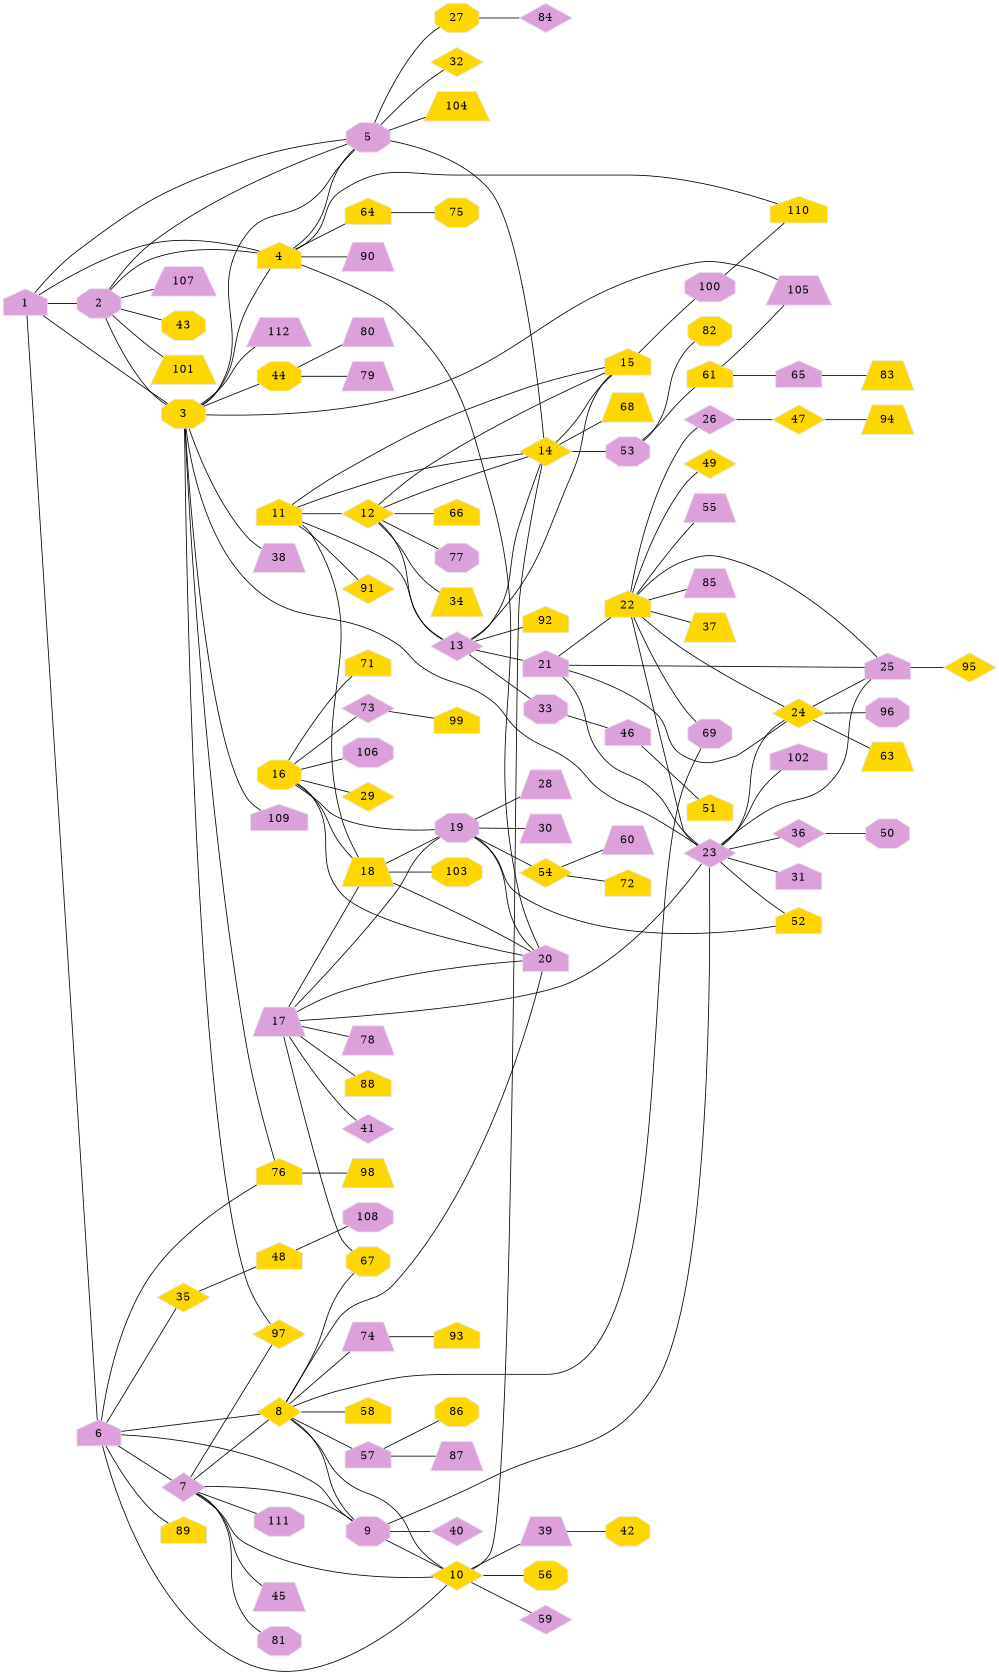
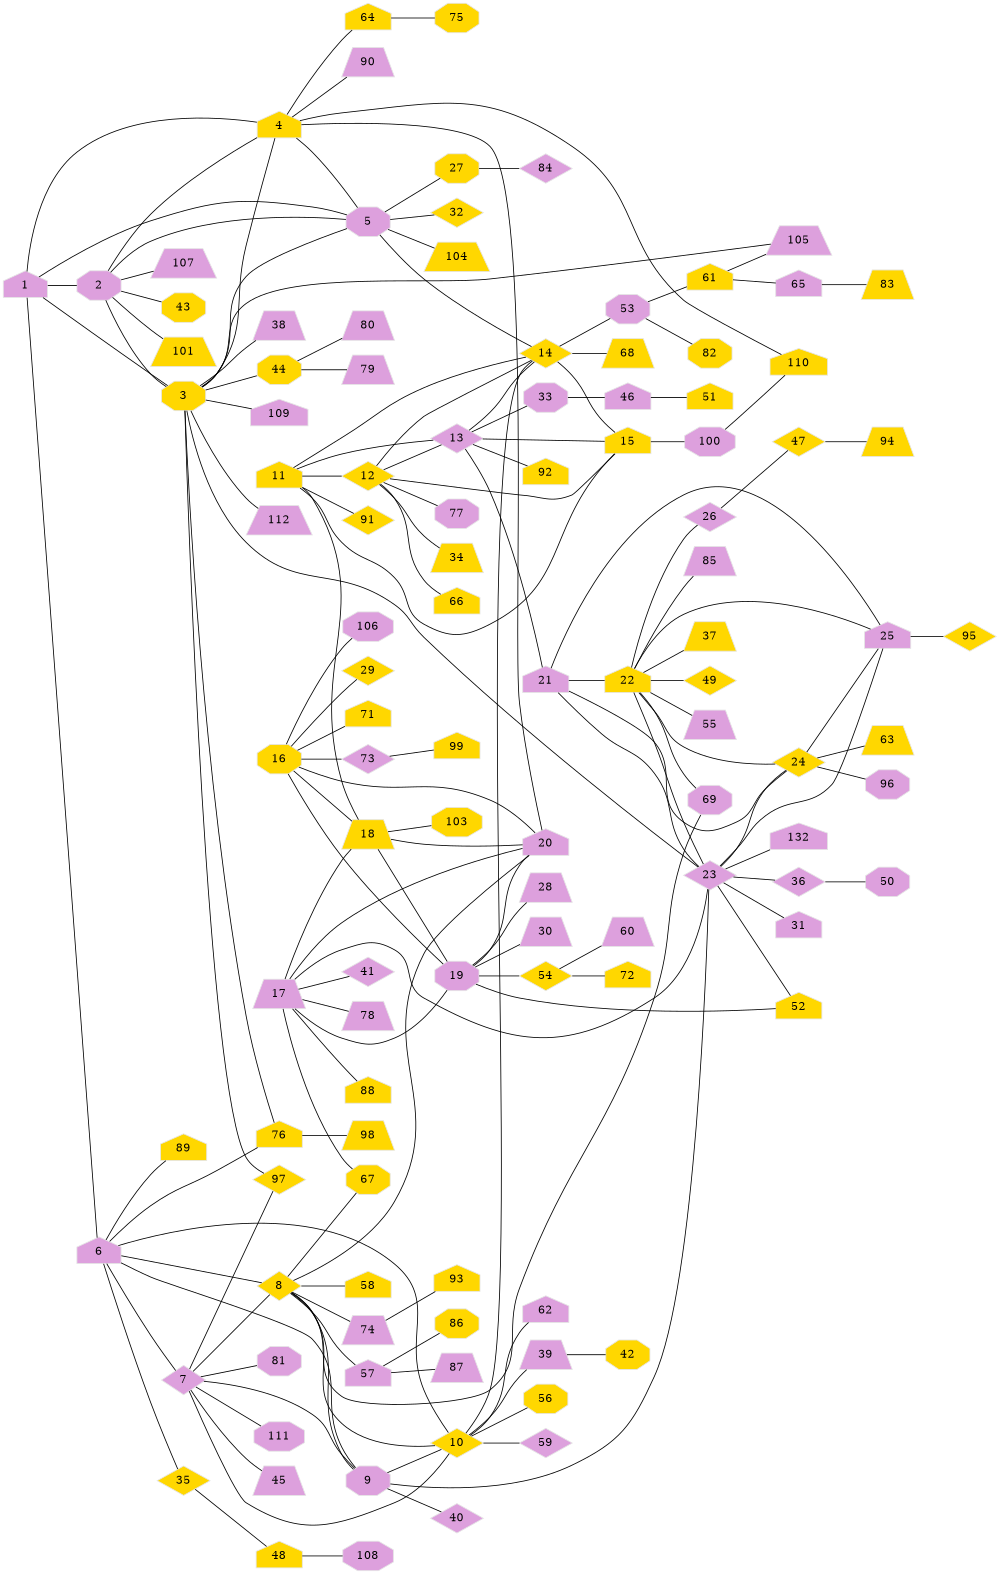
(799, 758) -> (799, 838)
none -> (546, 1311)
